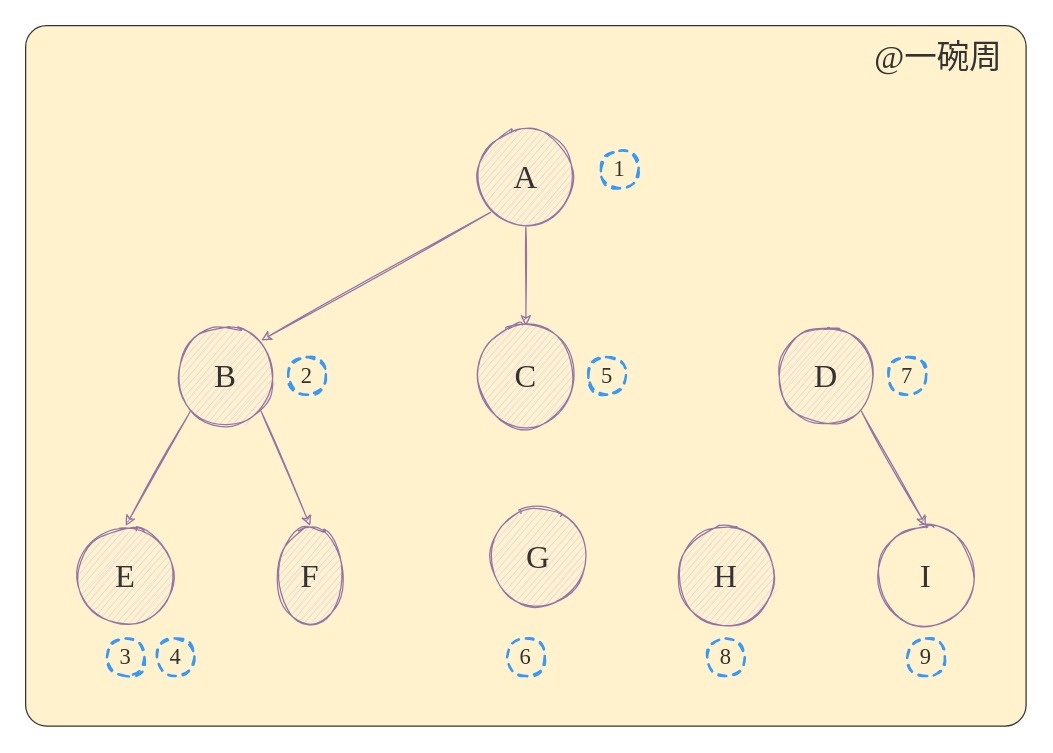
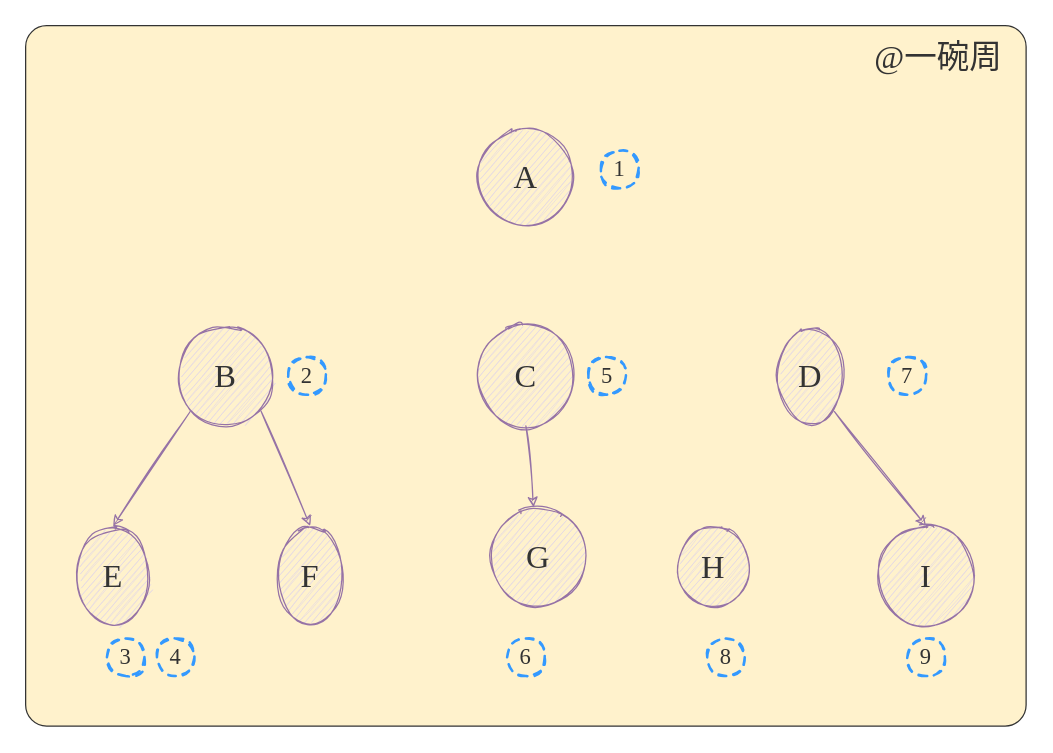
(526, 272) -> none
(379, 274) -> none
(826, 376) -> (810, 376)
none -> (529, 464)
(126, 576) -> (113, 576)
(726, 576) -> (713, 566)
(926, 576) -> (926, 576)
